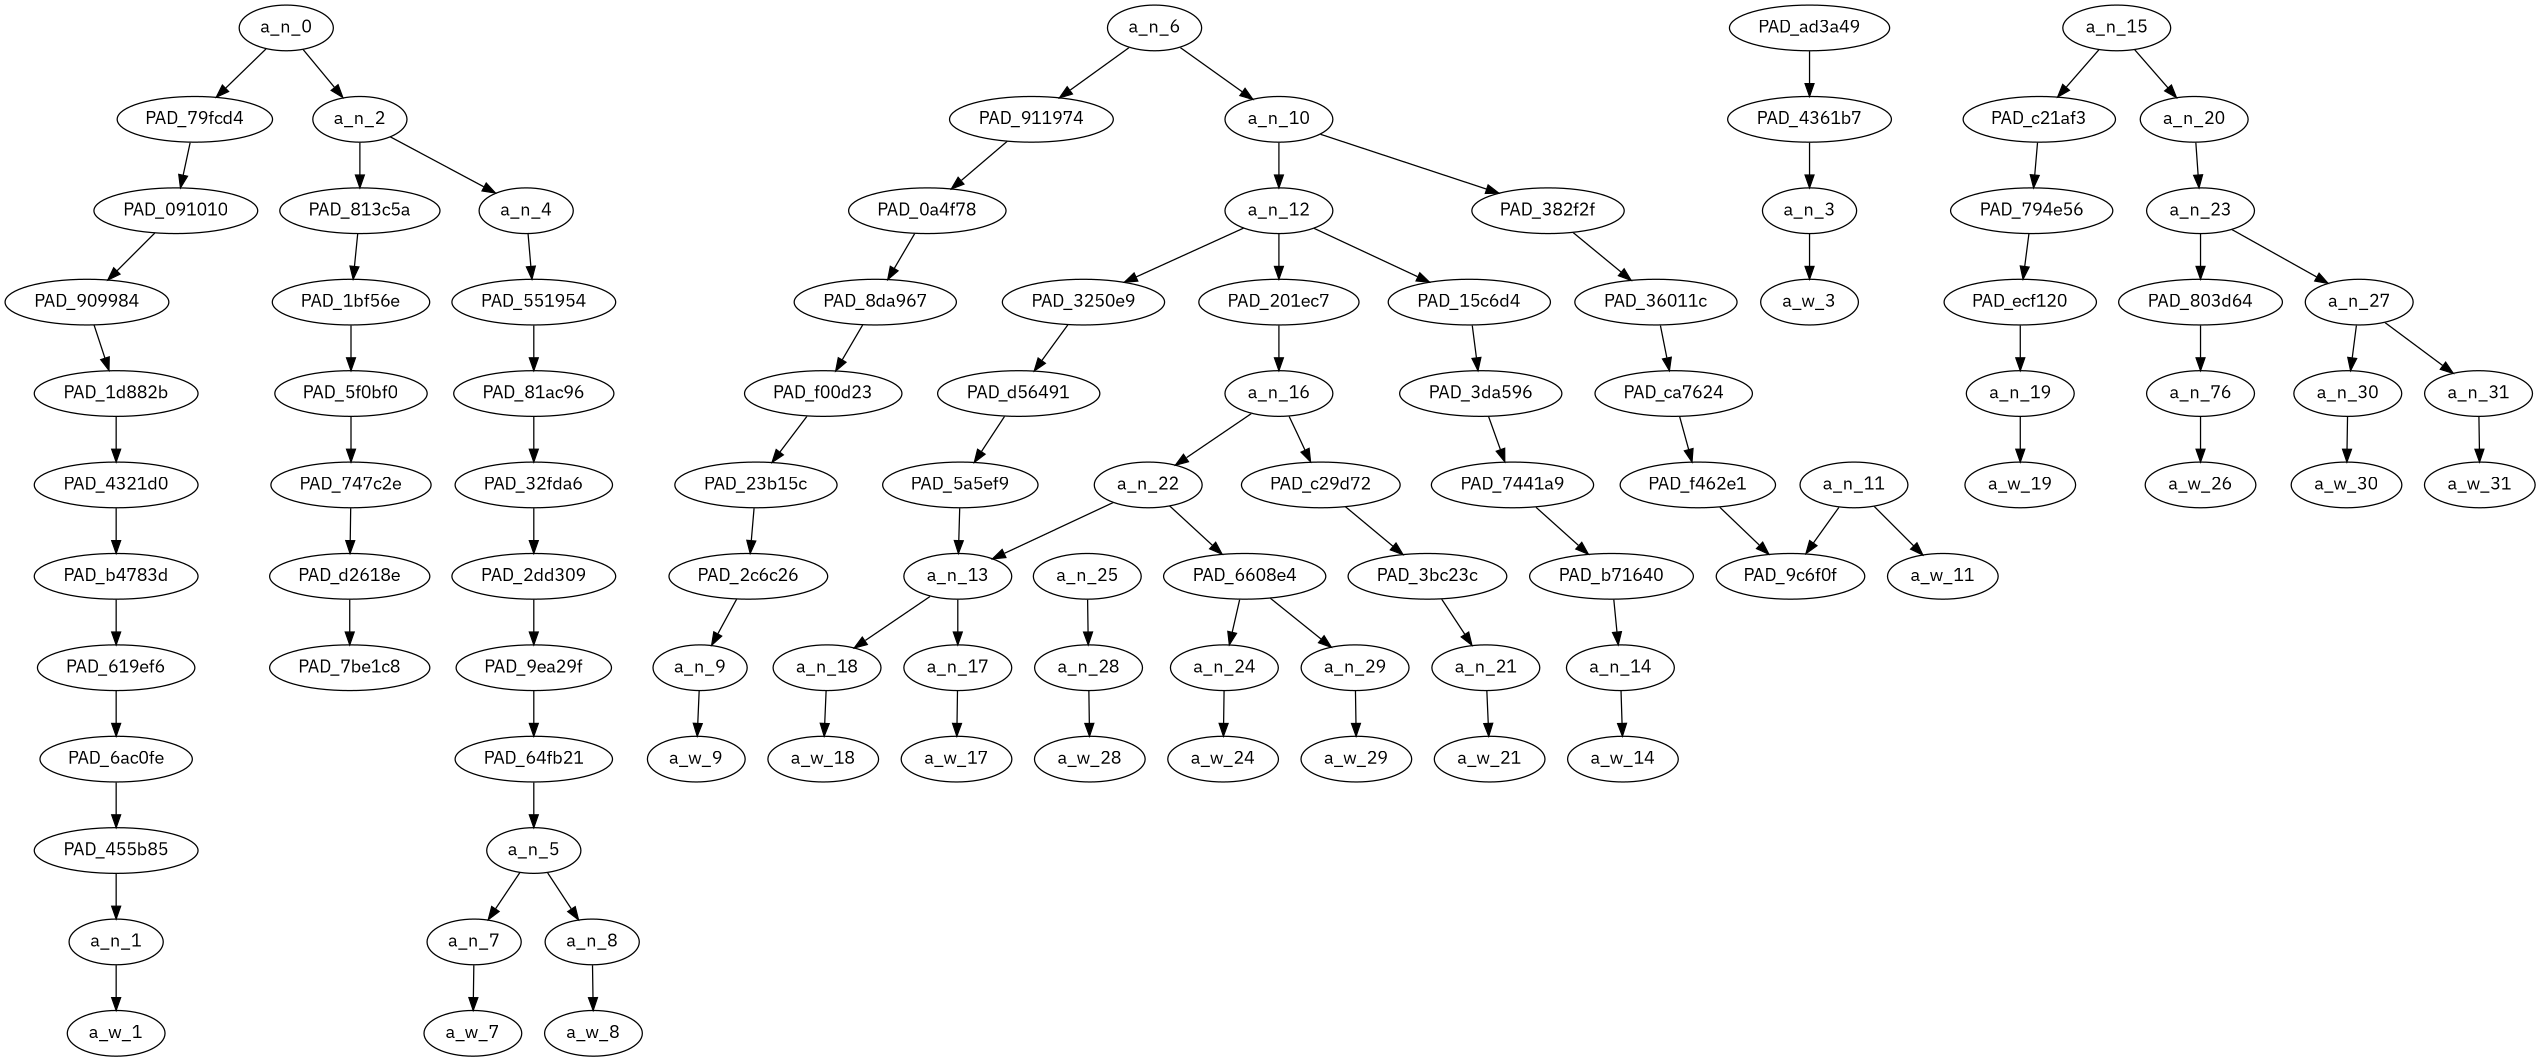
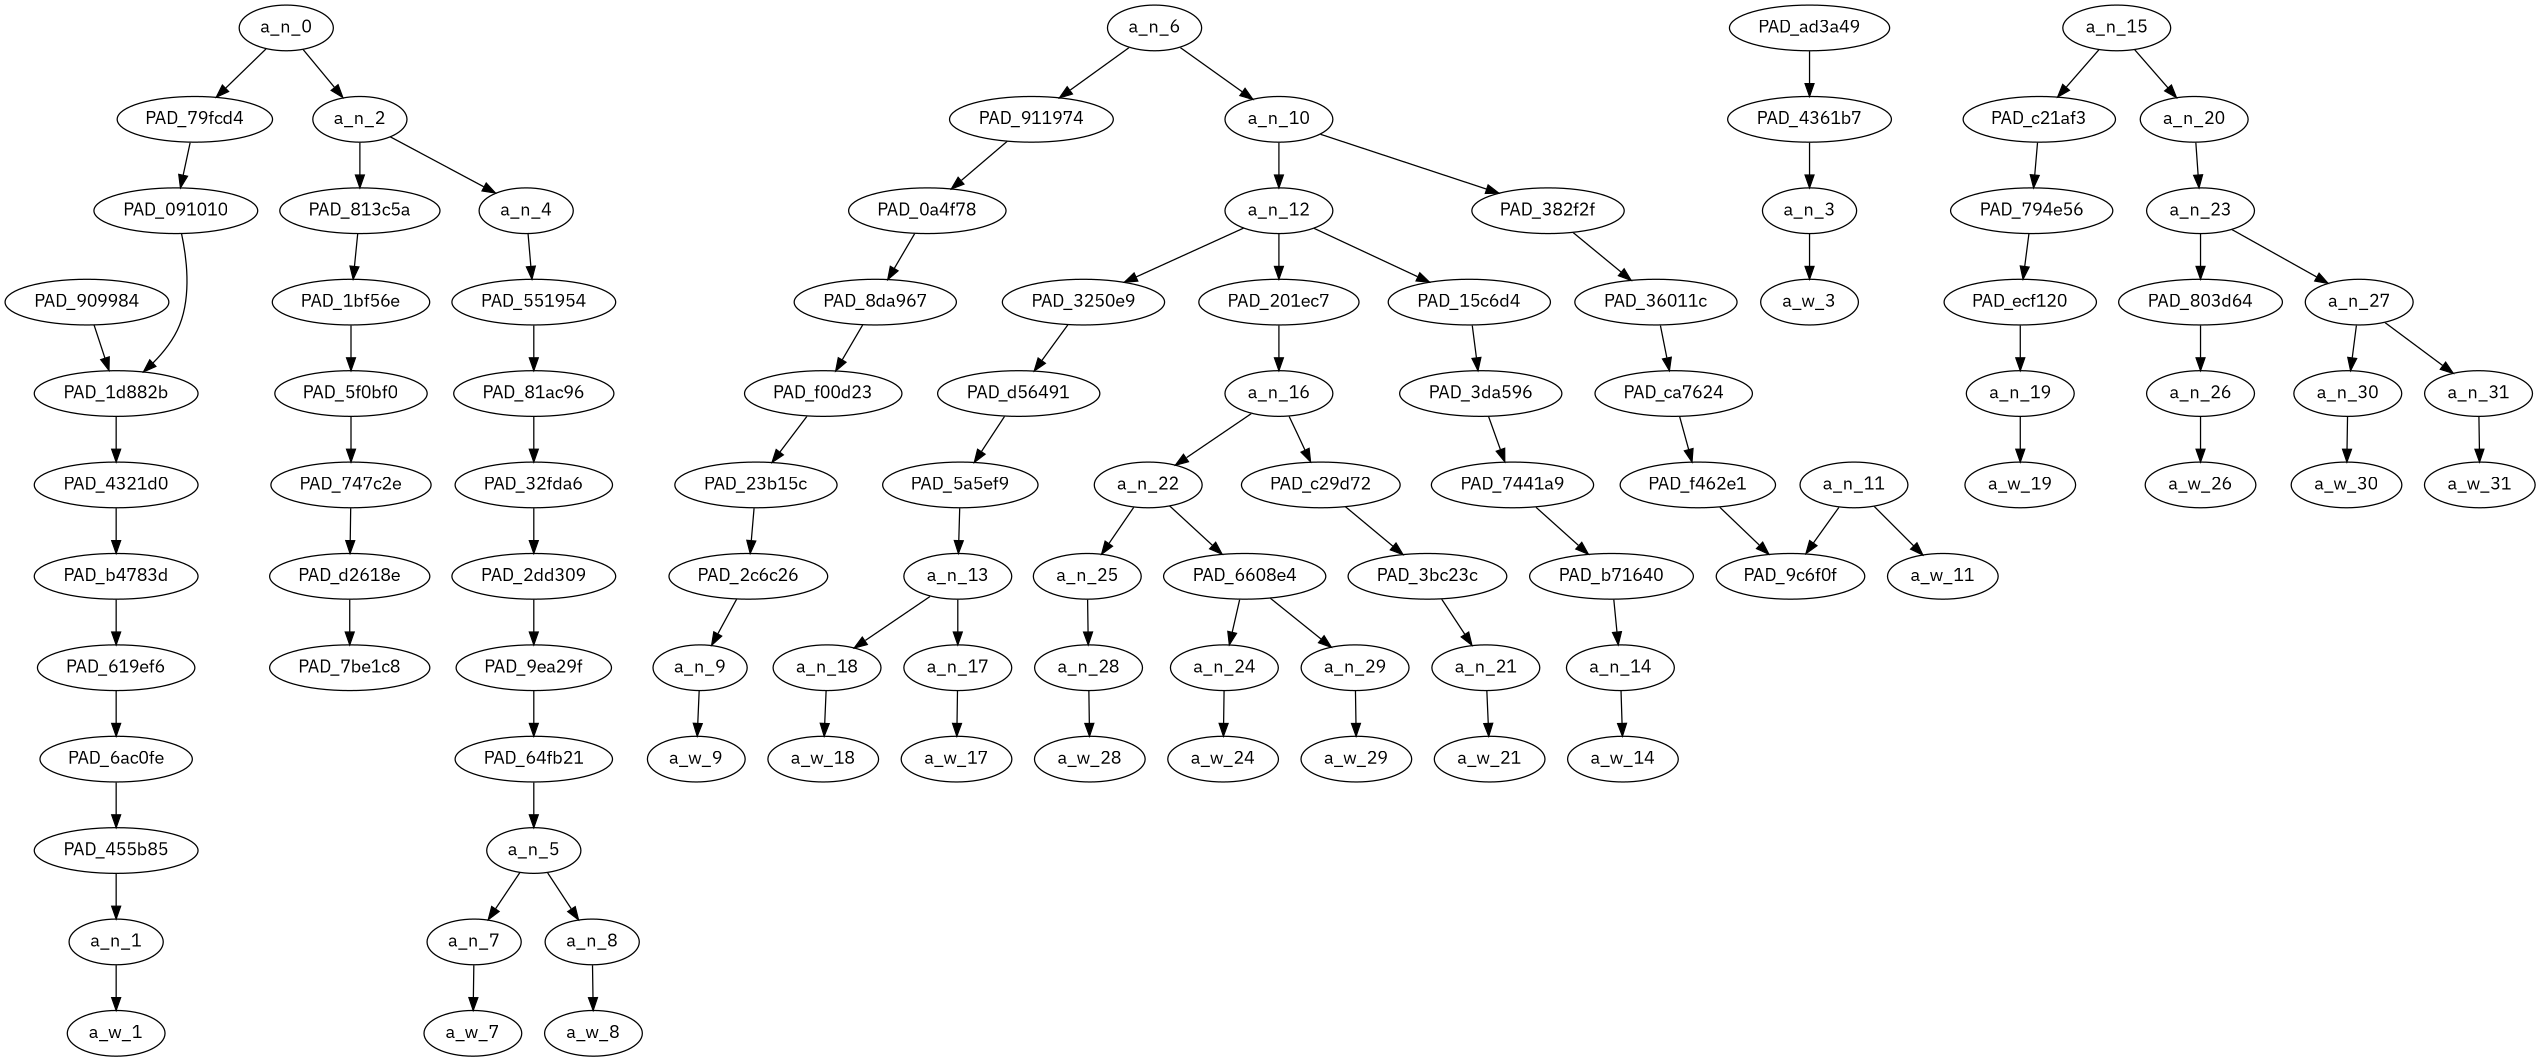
(136, 252) -> (185, 303)
(2201, 394) -> (2201, 394)
(1059, 528) -> (1121, 525)
